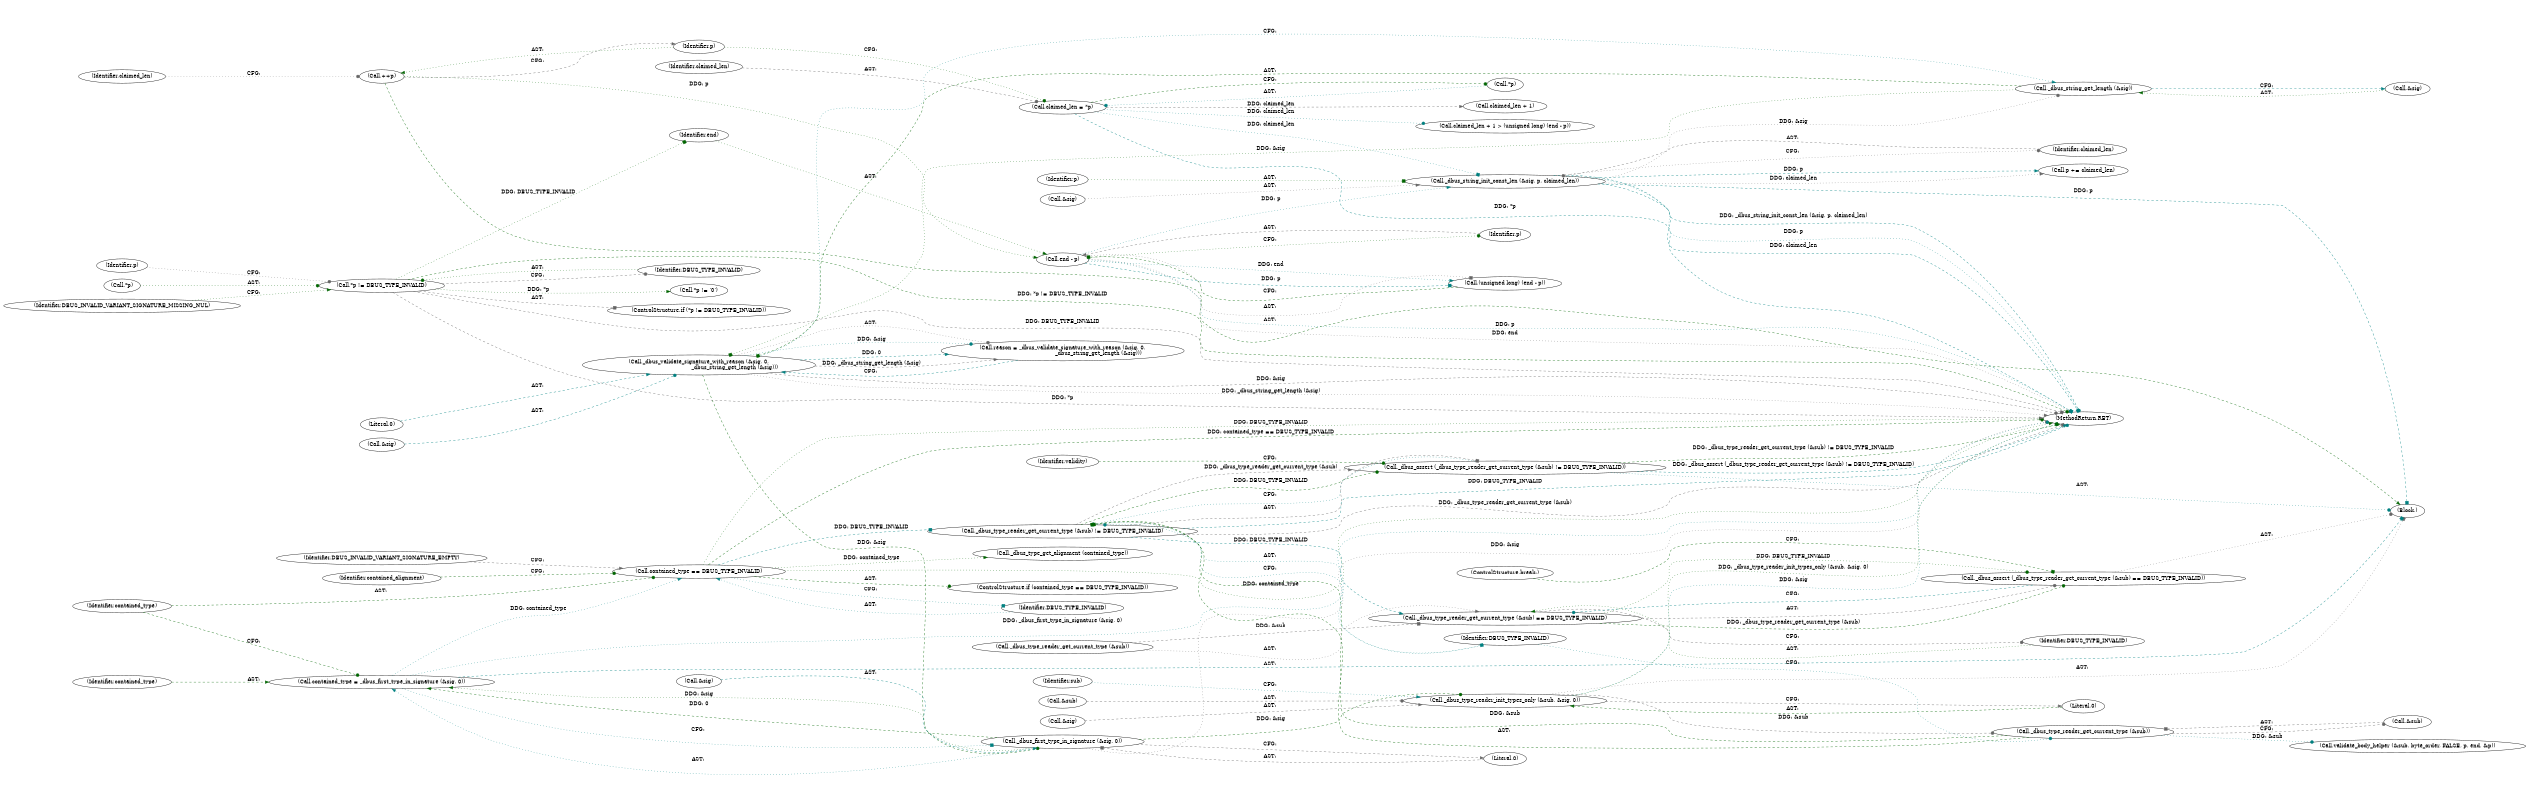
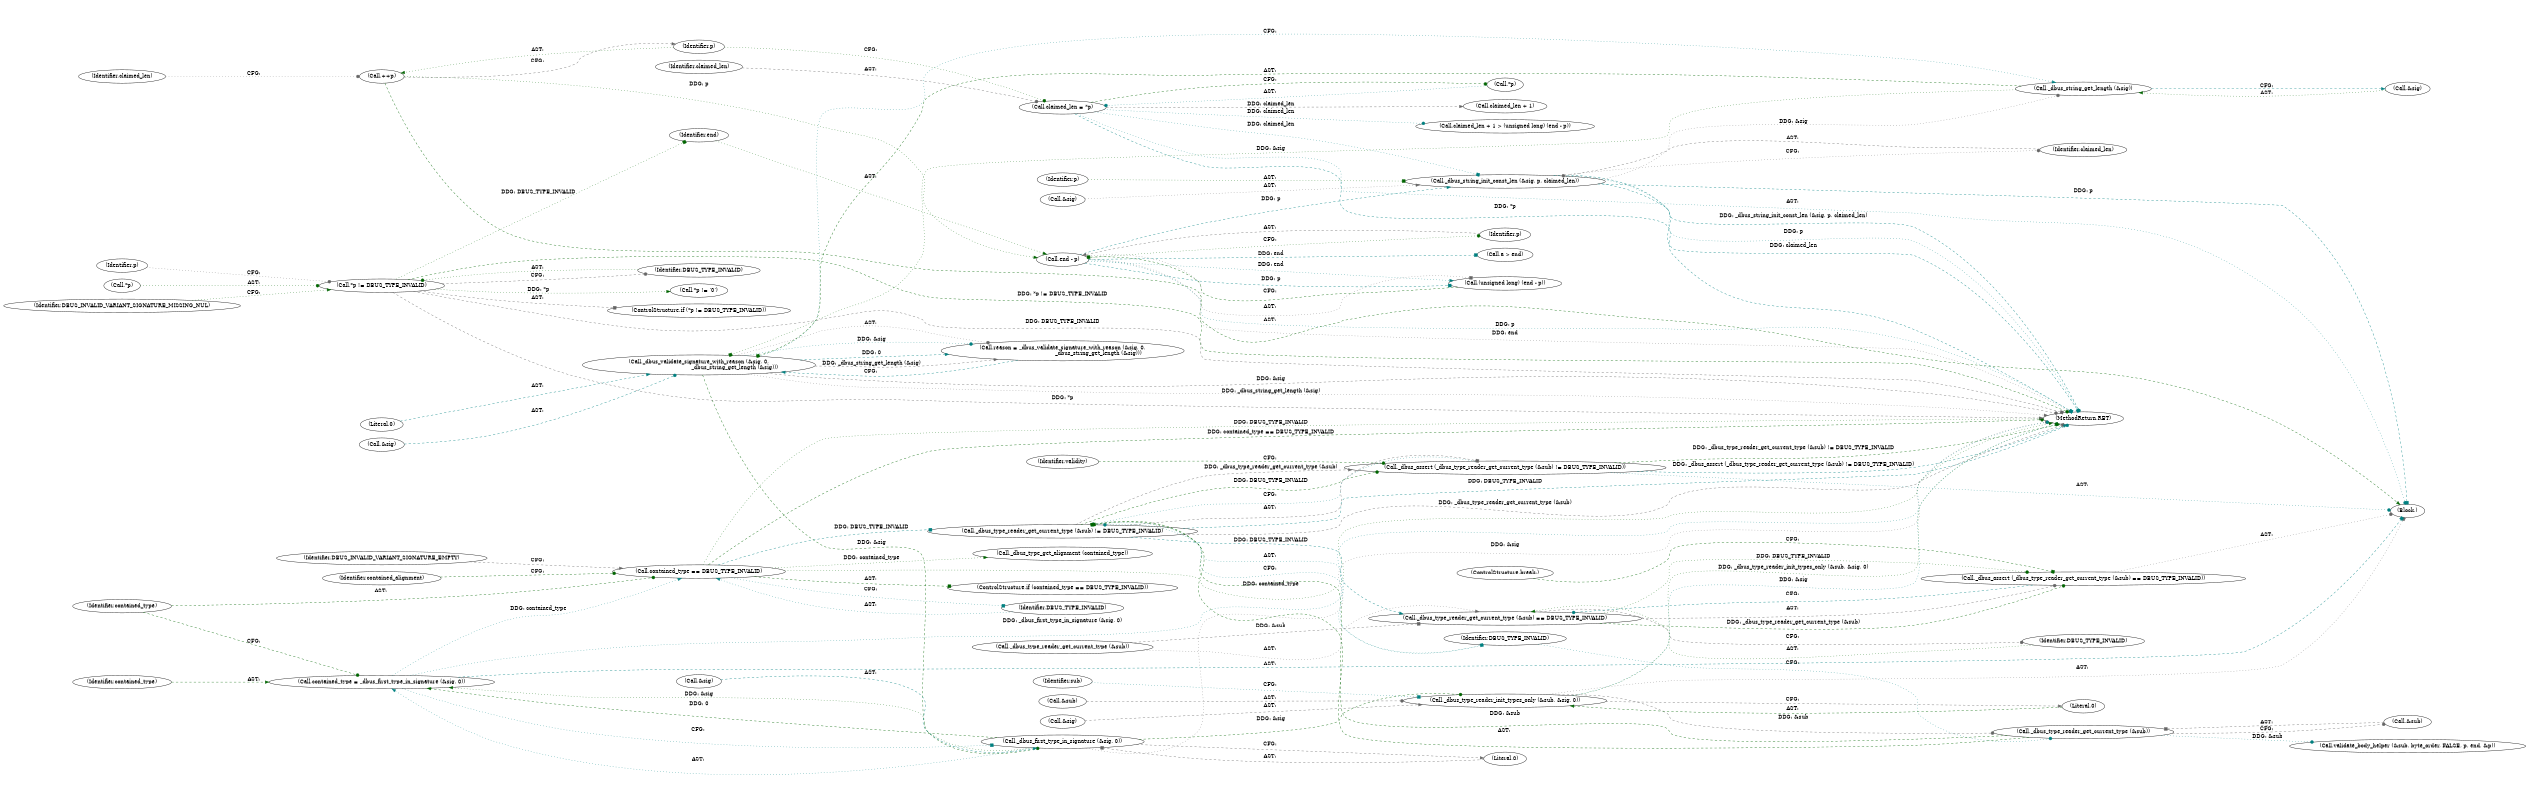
(2083, 171) -> none
none -> (1795, 209)
(1262, 213) -> (1262, 213)
none -> (1505, 255)
(851, 583) -> (851, 583)
(1254, 690) -> (1254, 690)
